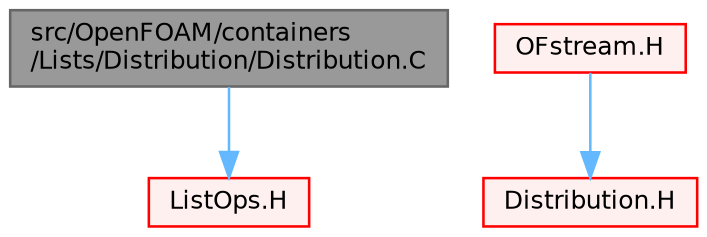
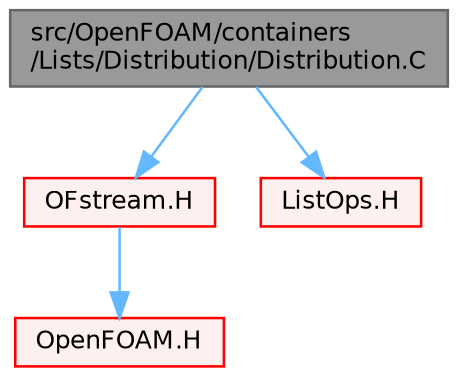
none -> (177, 122)
(590, 202) -> (120, 342)
